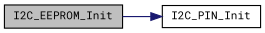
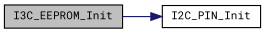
(63, 17) -> (63, 17)
